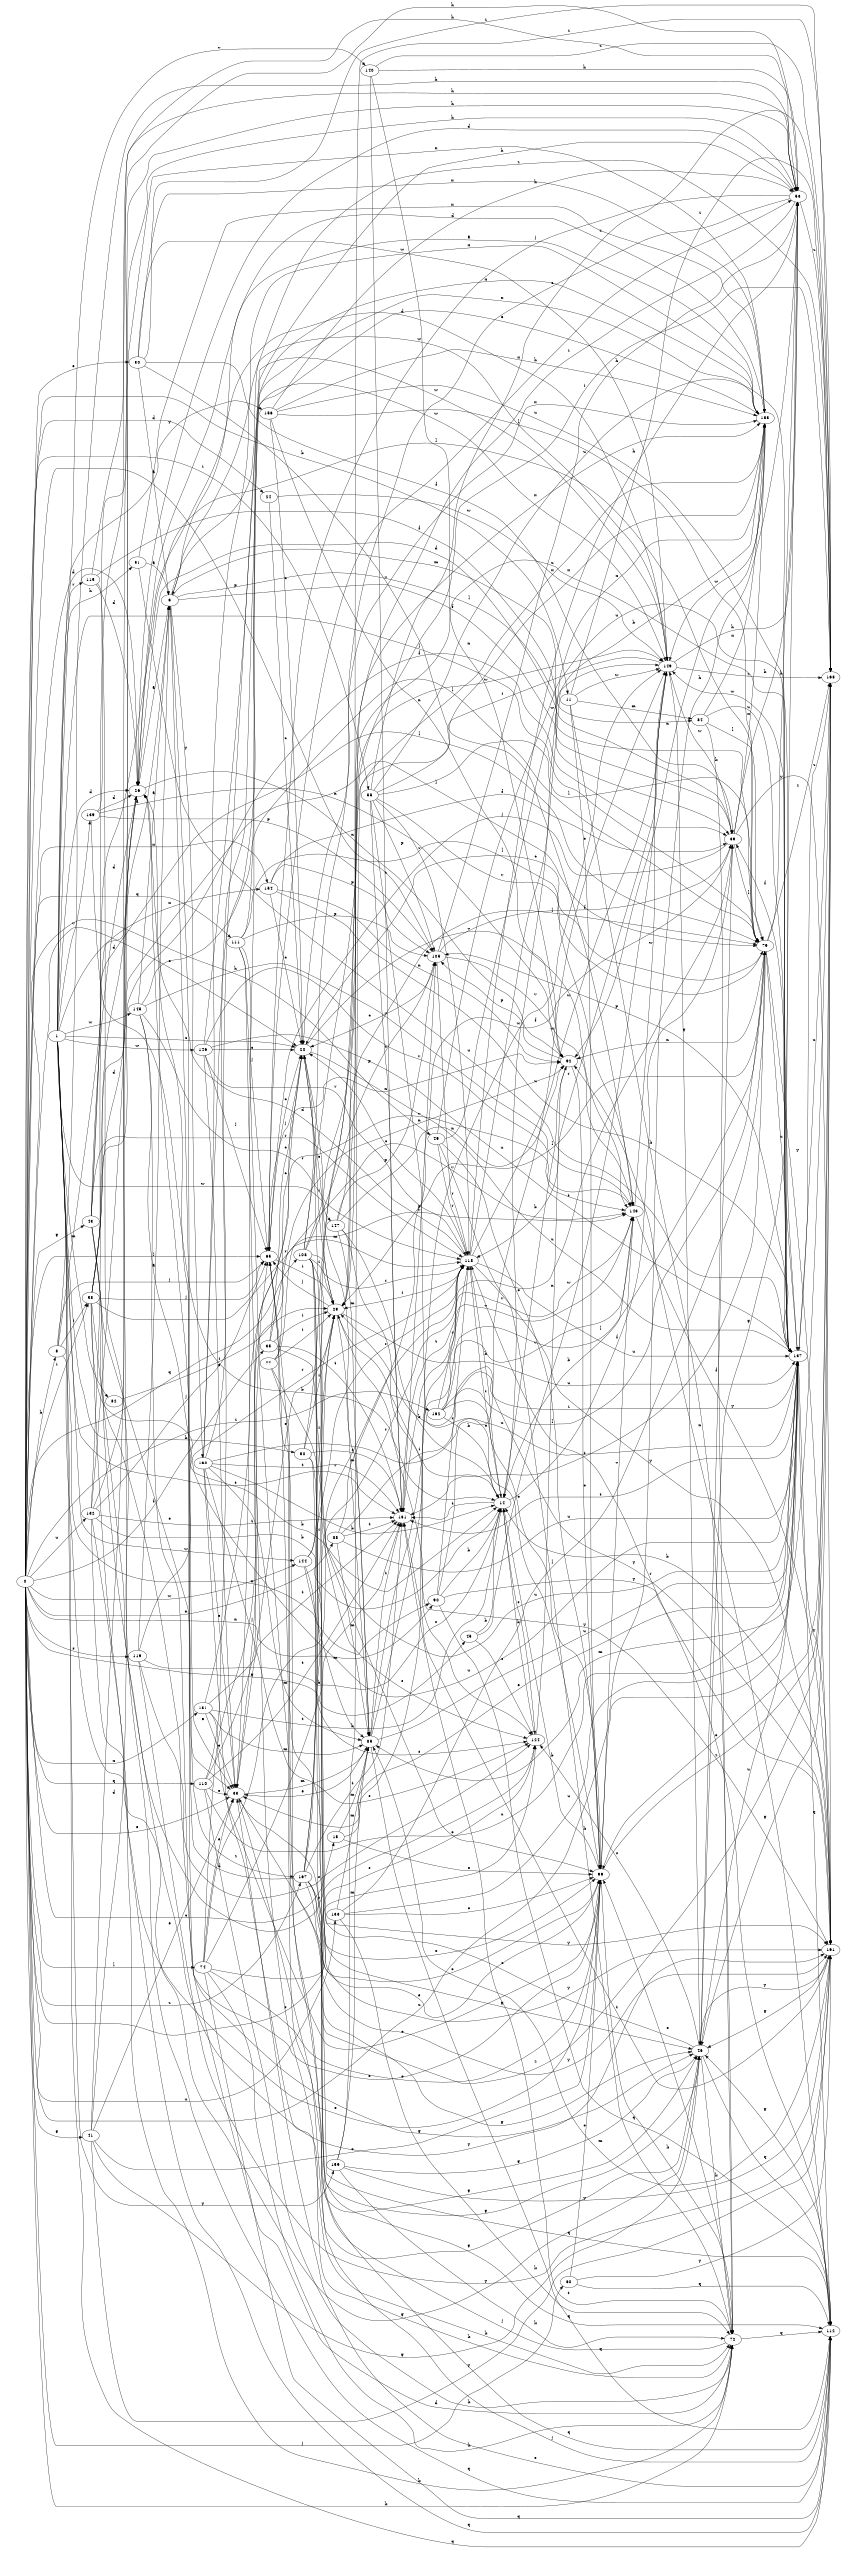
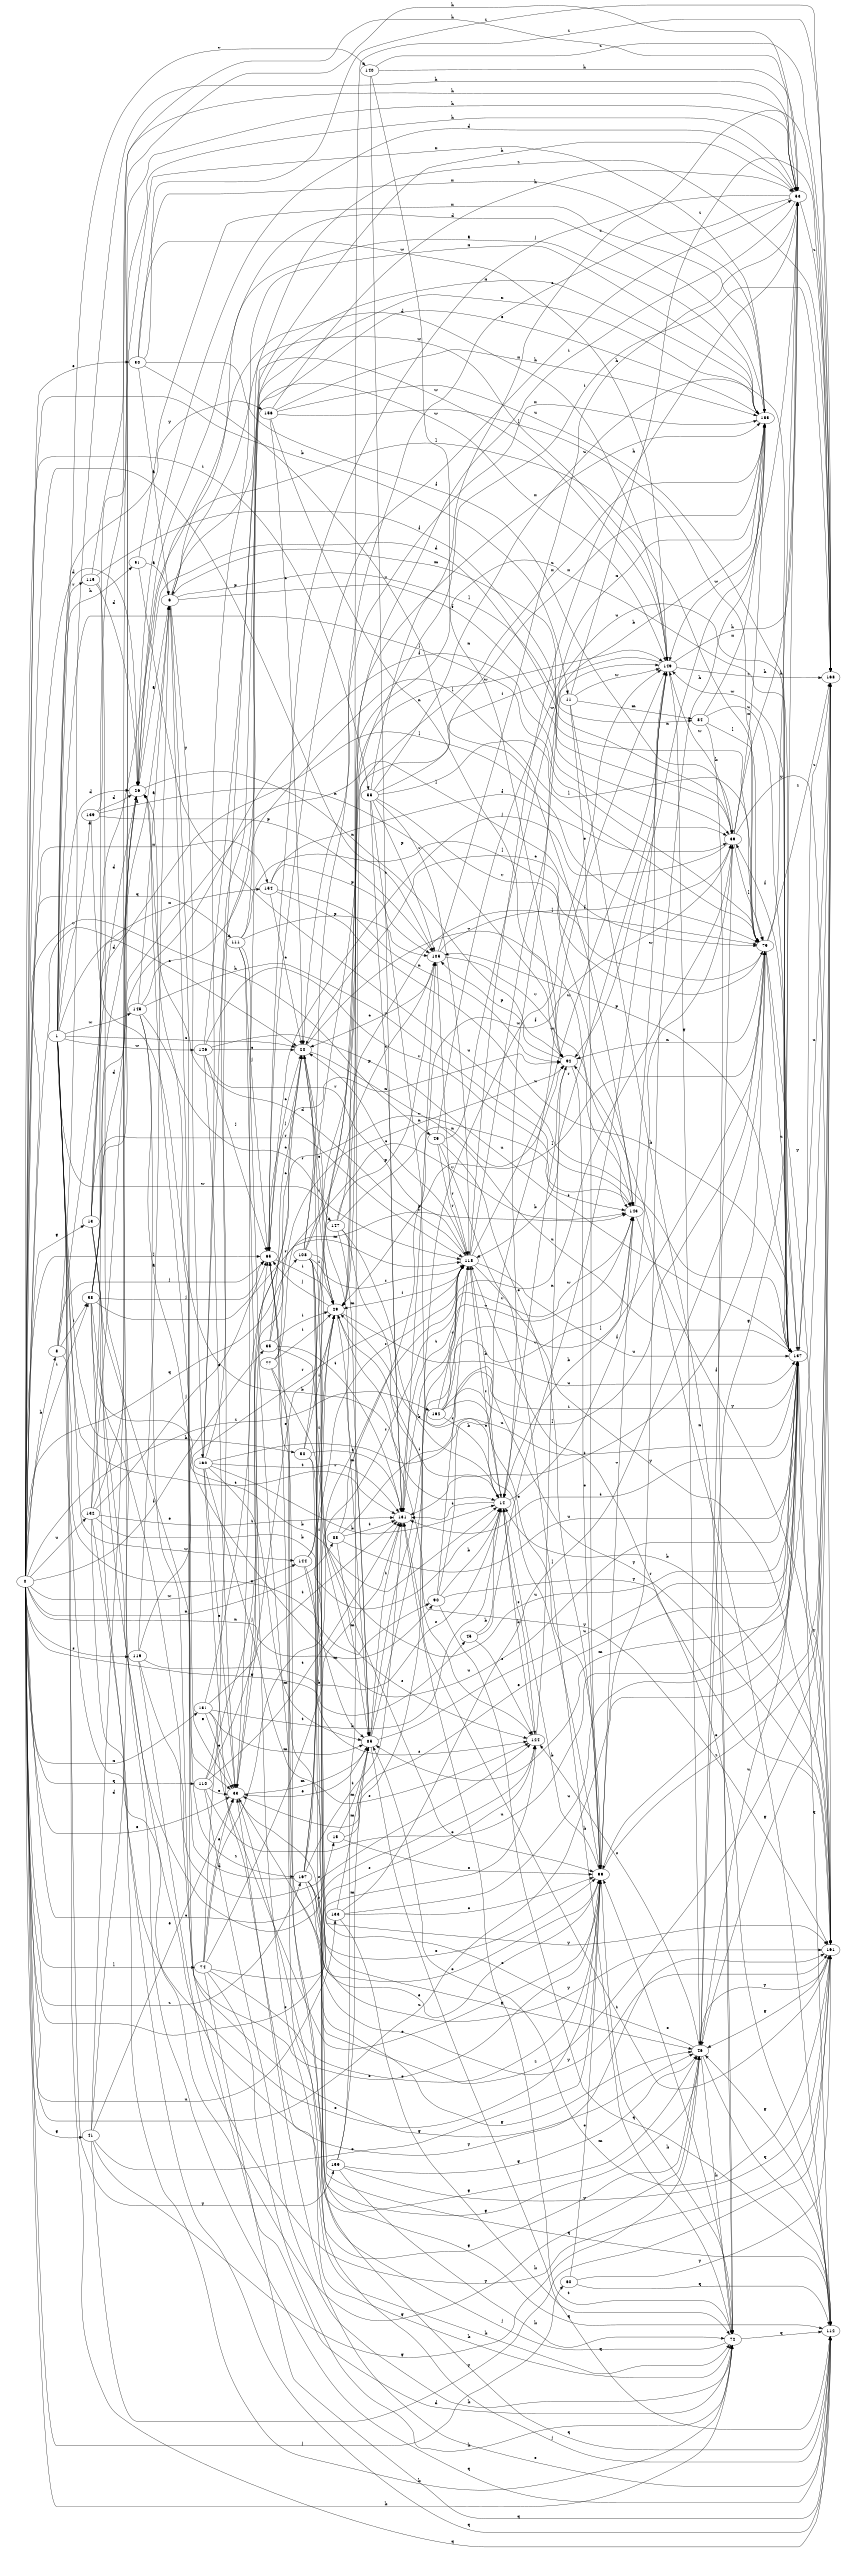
(269, 497) -> none
(91, 1222) -> (91, 1222)
(114, 1401) -> none
